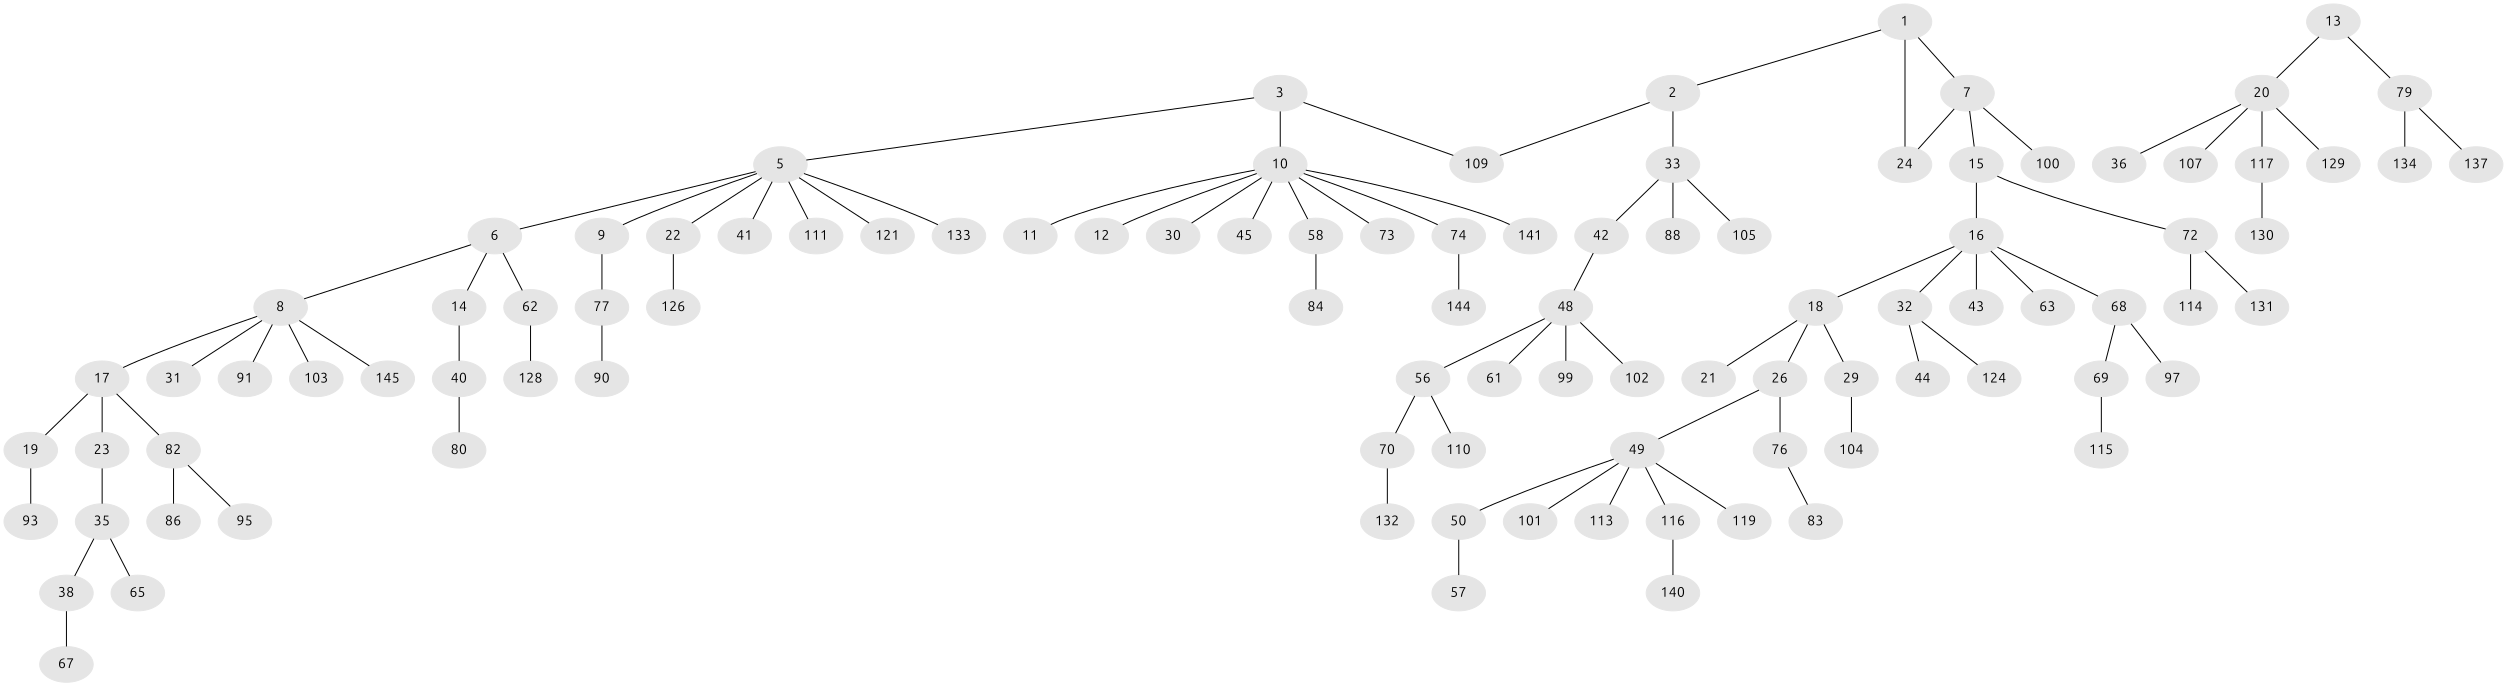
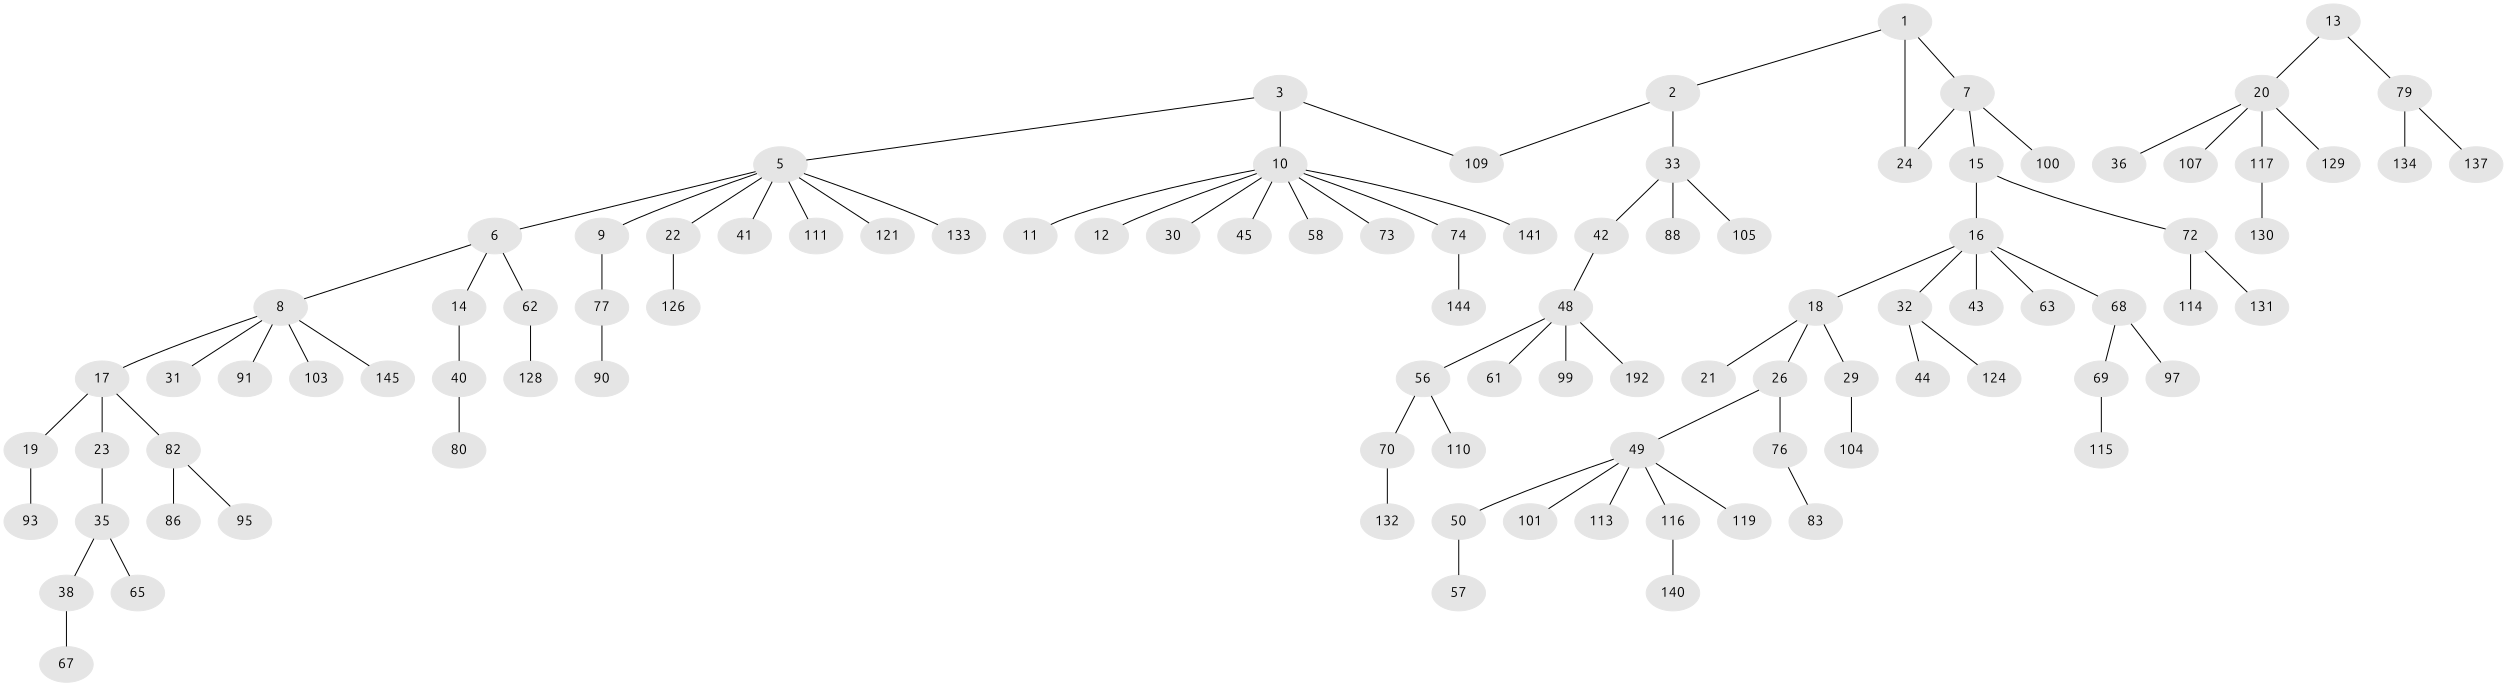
(1316, 307) -> none
(1637, 379) -> (1637, 379)
